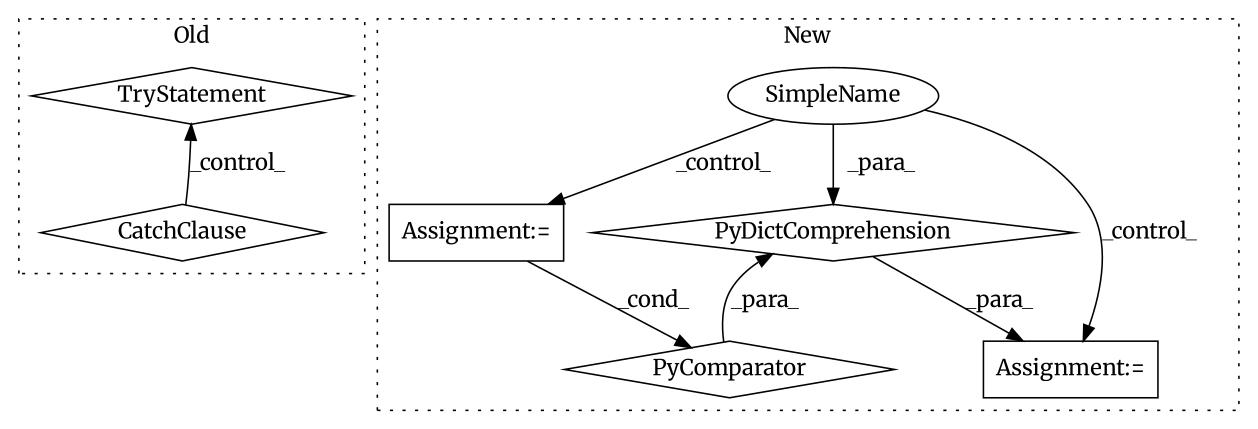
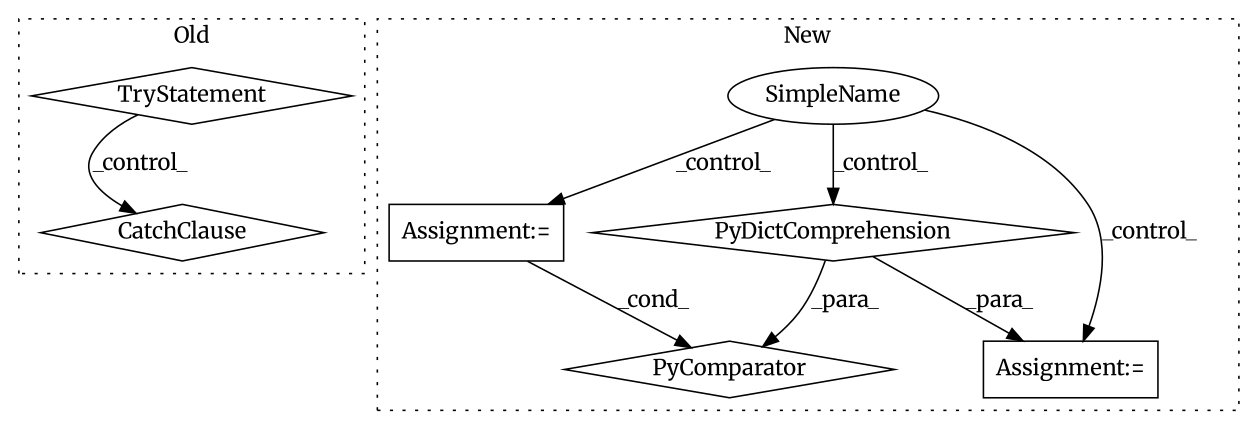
(881, 164) -> (881, 164)
(189, 173) -> (91, 156)
(728, 296) -> (806, 303)
